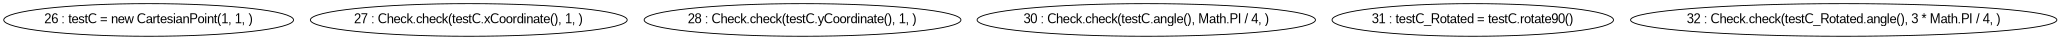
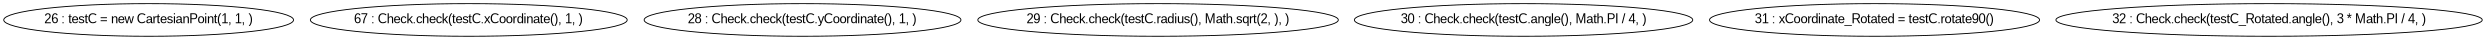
(469, 20) -> (469, 20)
none -> (1158, 20)
(1473, 20) -> (1875, 20)
